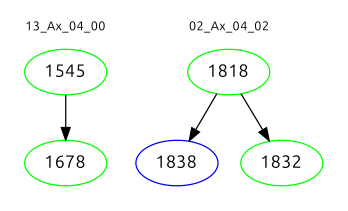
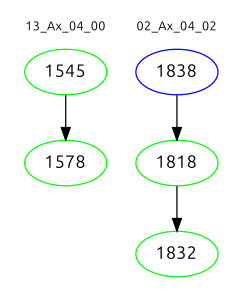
(206, 112) -> (177, 111)
(66, 163) -> (66, 163)
